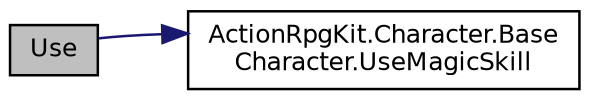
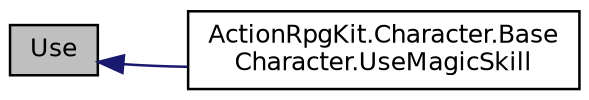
(130, 36) -> (155, 66)
